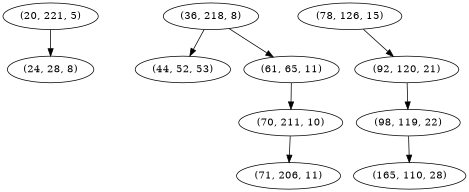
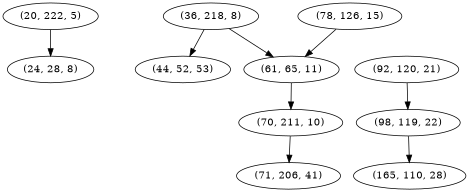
(51, 16) -> (51, 16)
(376, 40) -> (323, 40)
(289, 176) -> (289, 176)
